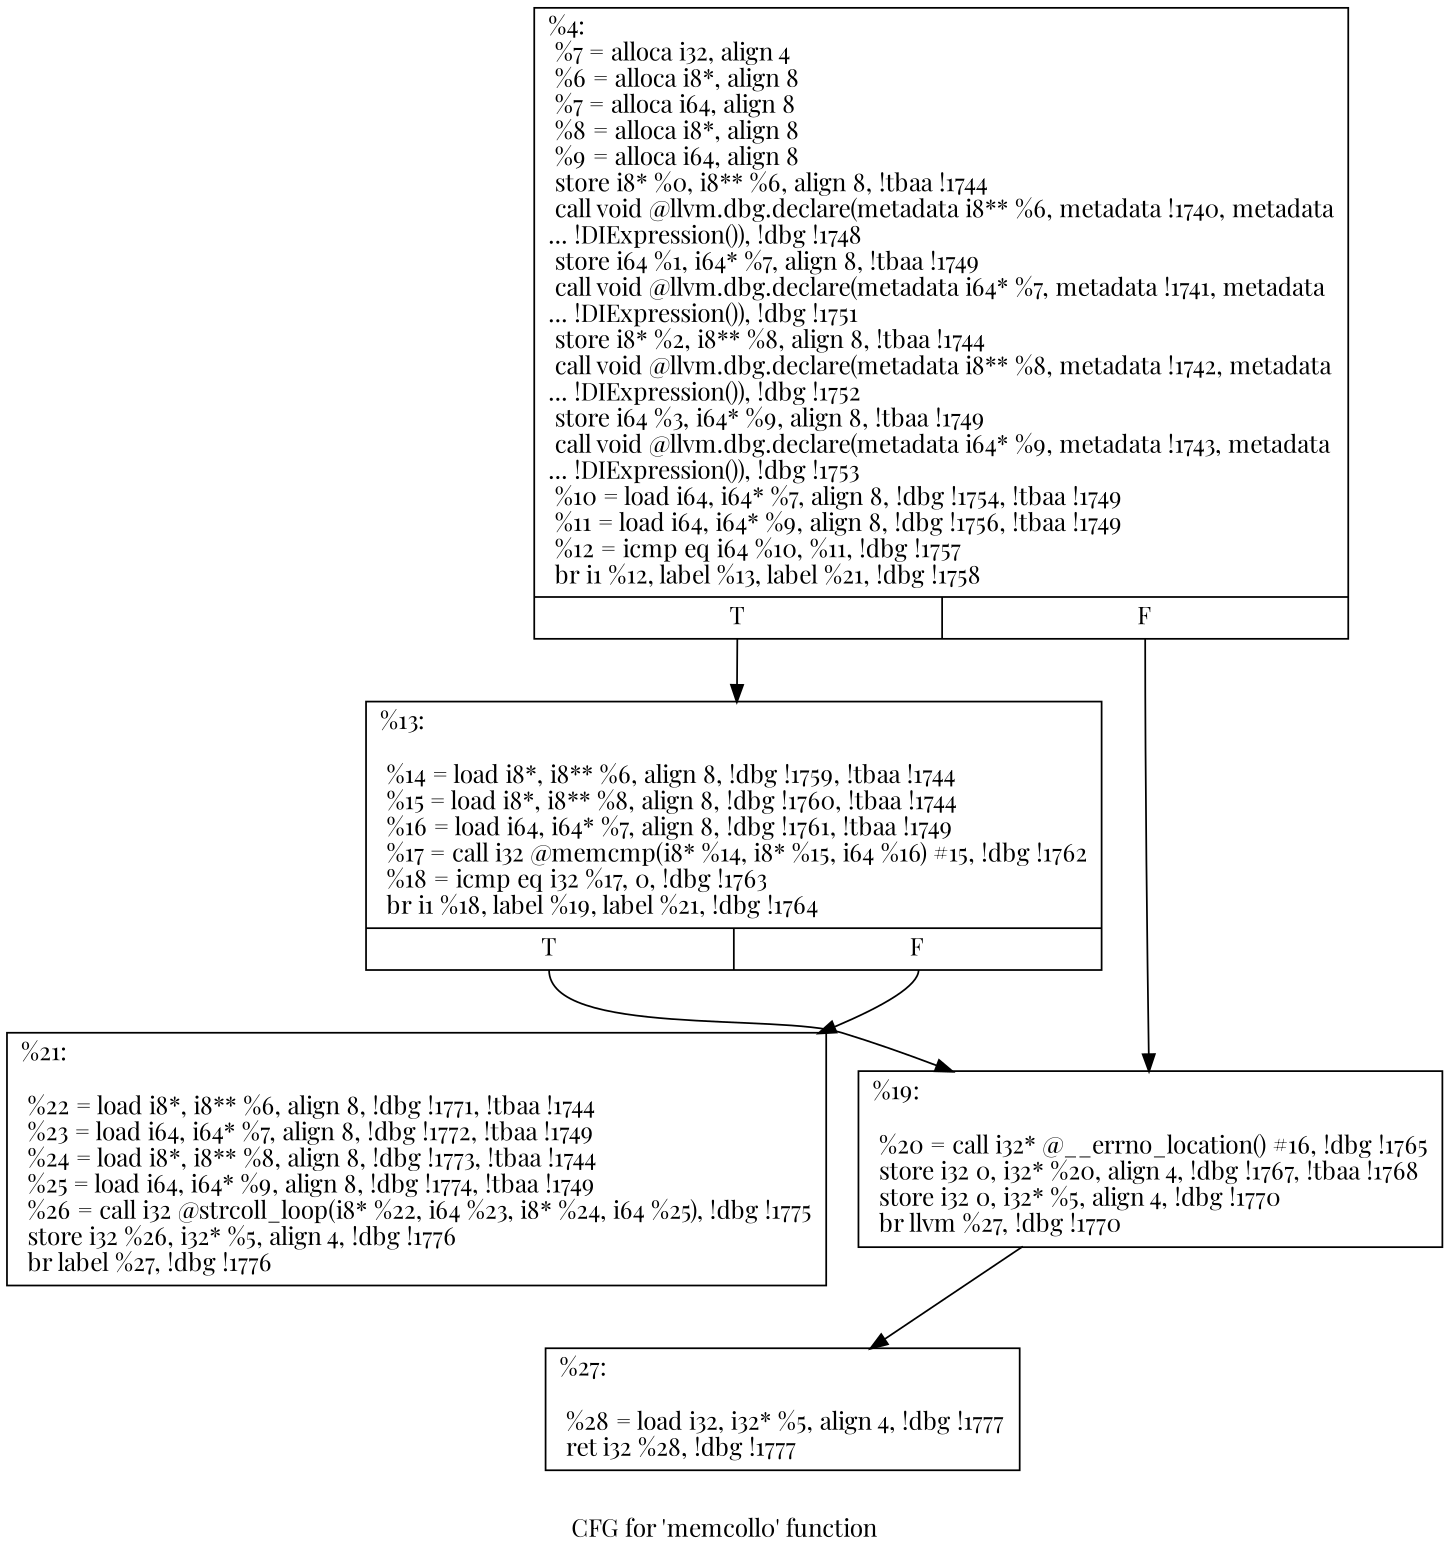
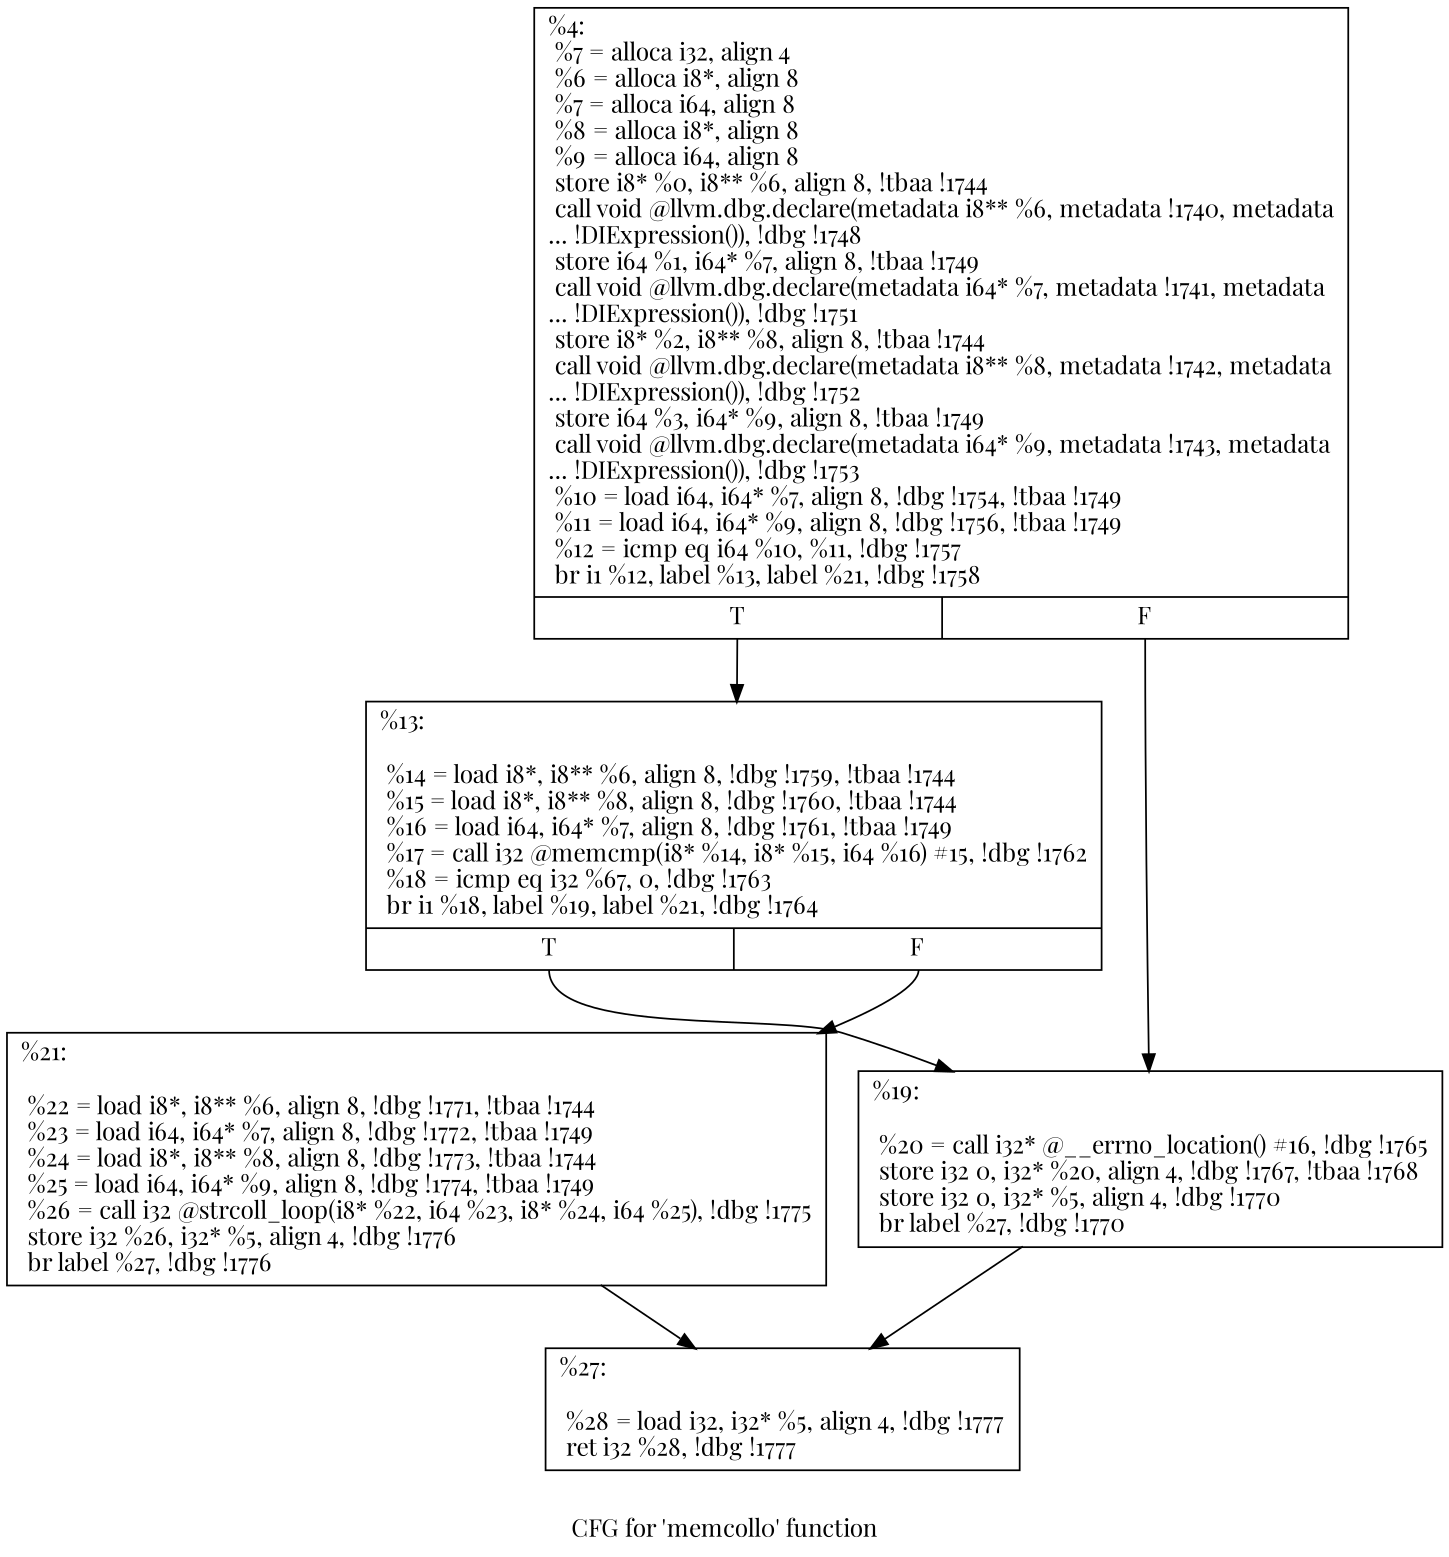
(574, 880) -> (576, 880)
(997, 1224) -> (999, 1224)
none -> (641, 1312)
